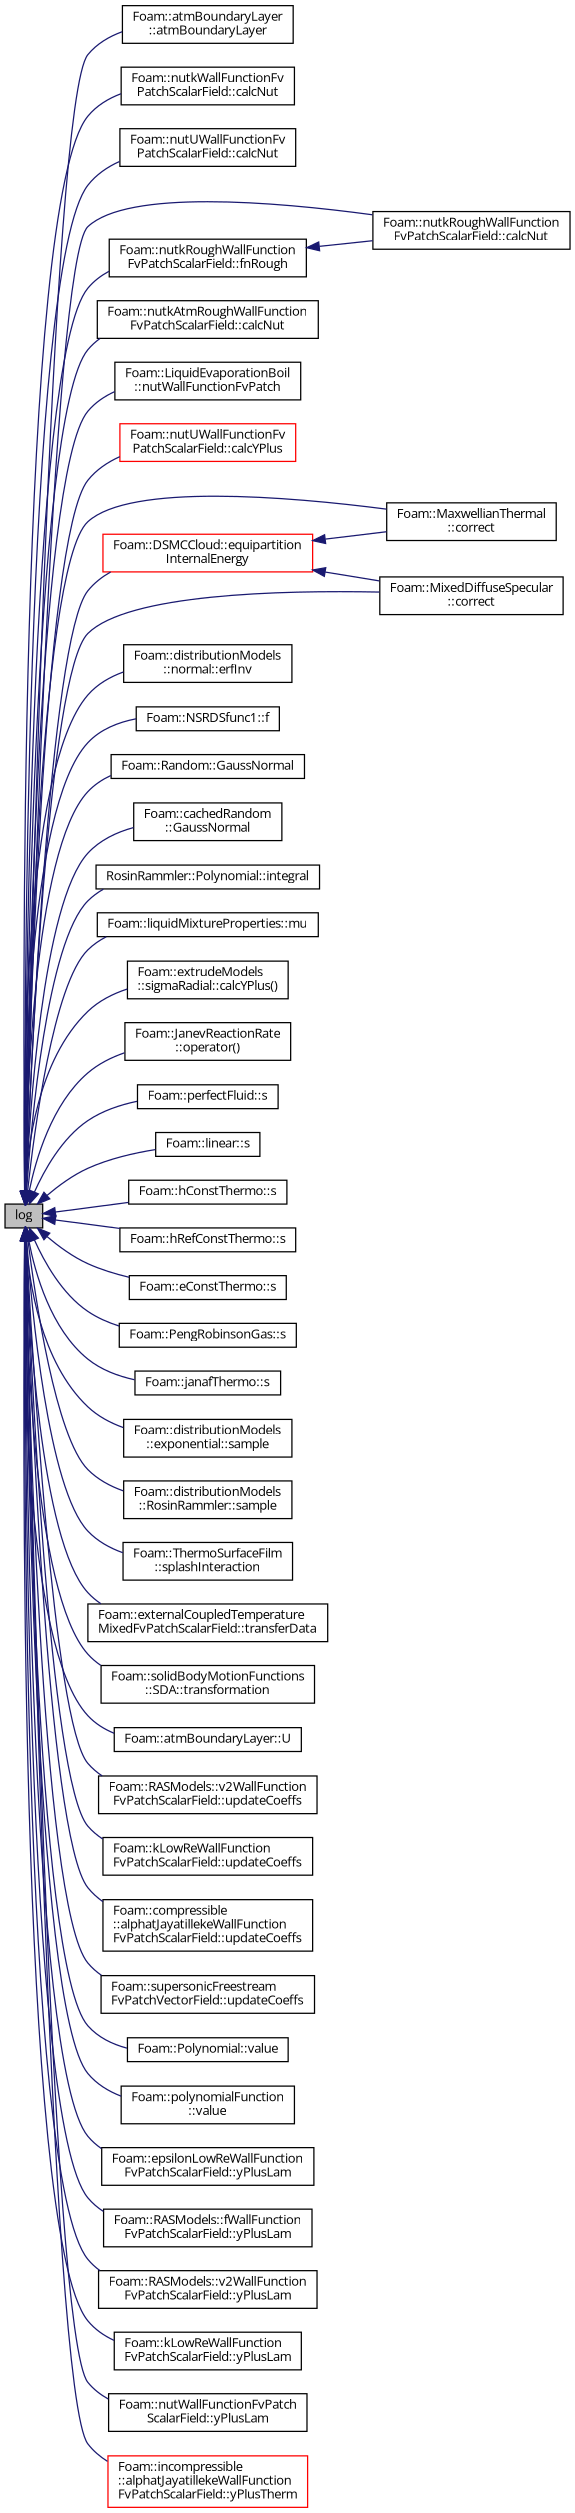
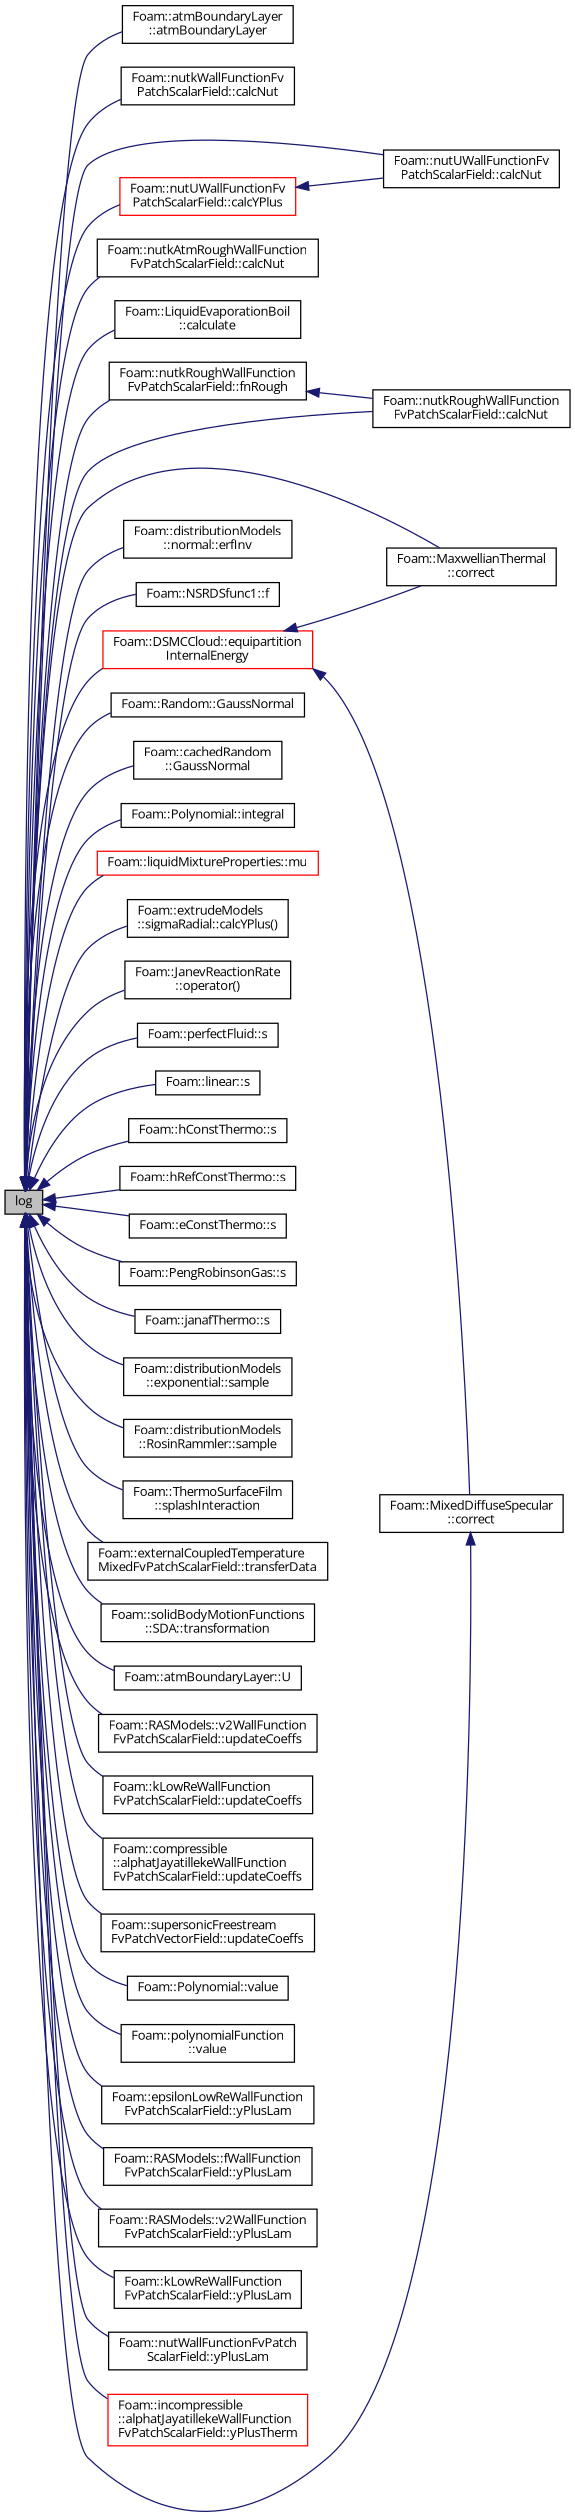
none -> (346, 182)
(208, 381) -> (208, 320)
(78, 656) -> (83, 2438)
(208, 877) -> (208, 815)
(208, 925) -> (208, 863)
